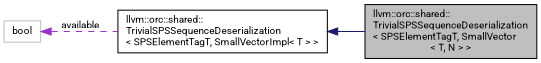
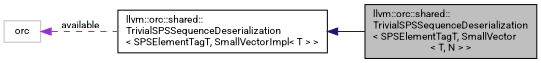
(22, 32) -> (22, 32)
